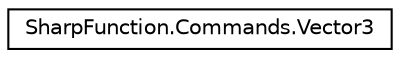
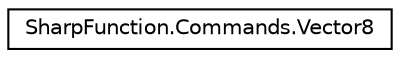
(200, 29) -> (200, 29)
